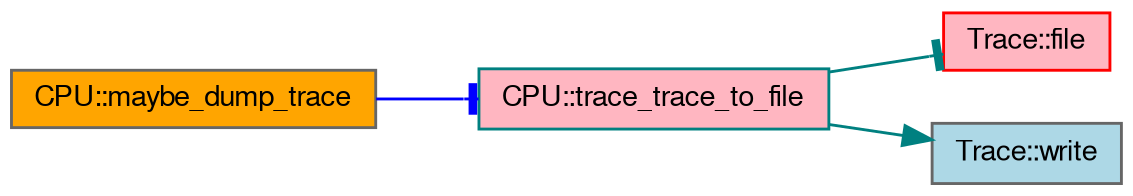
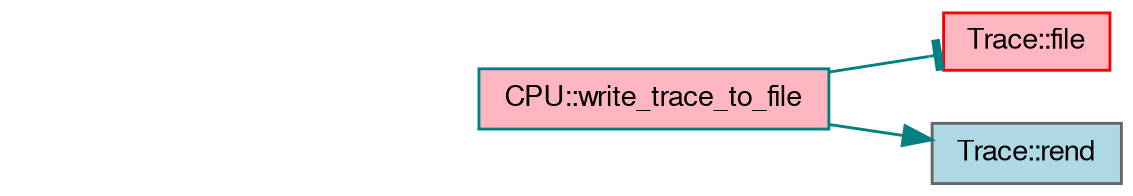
(194, 99) -> none
(654, 99) -> (654, 99)
(1027, 153) -> (1027, 153)
